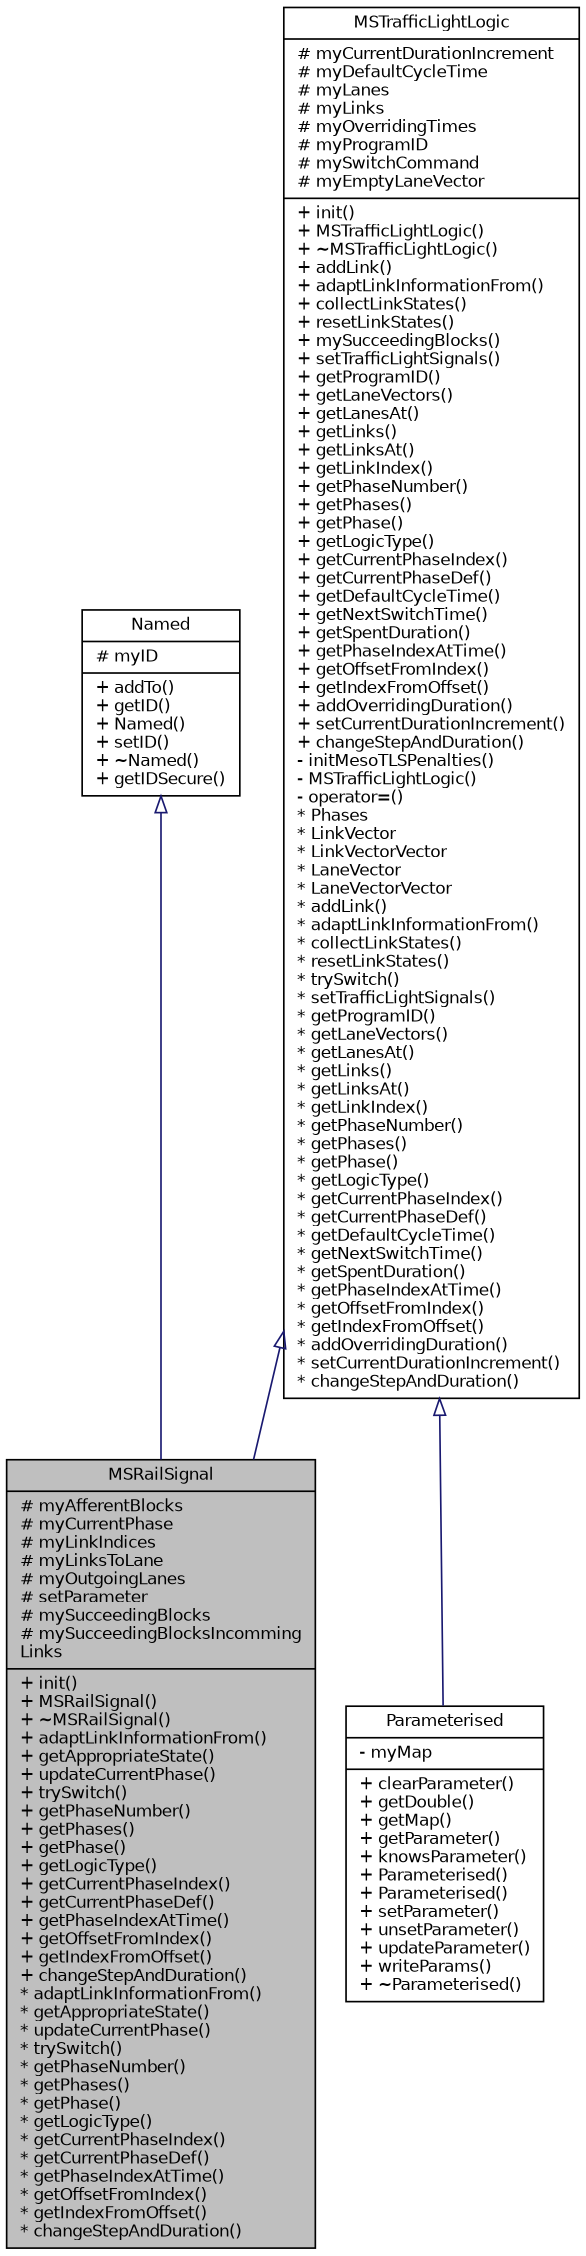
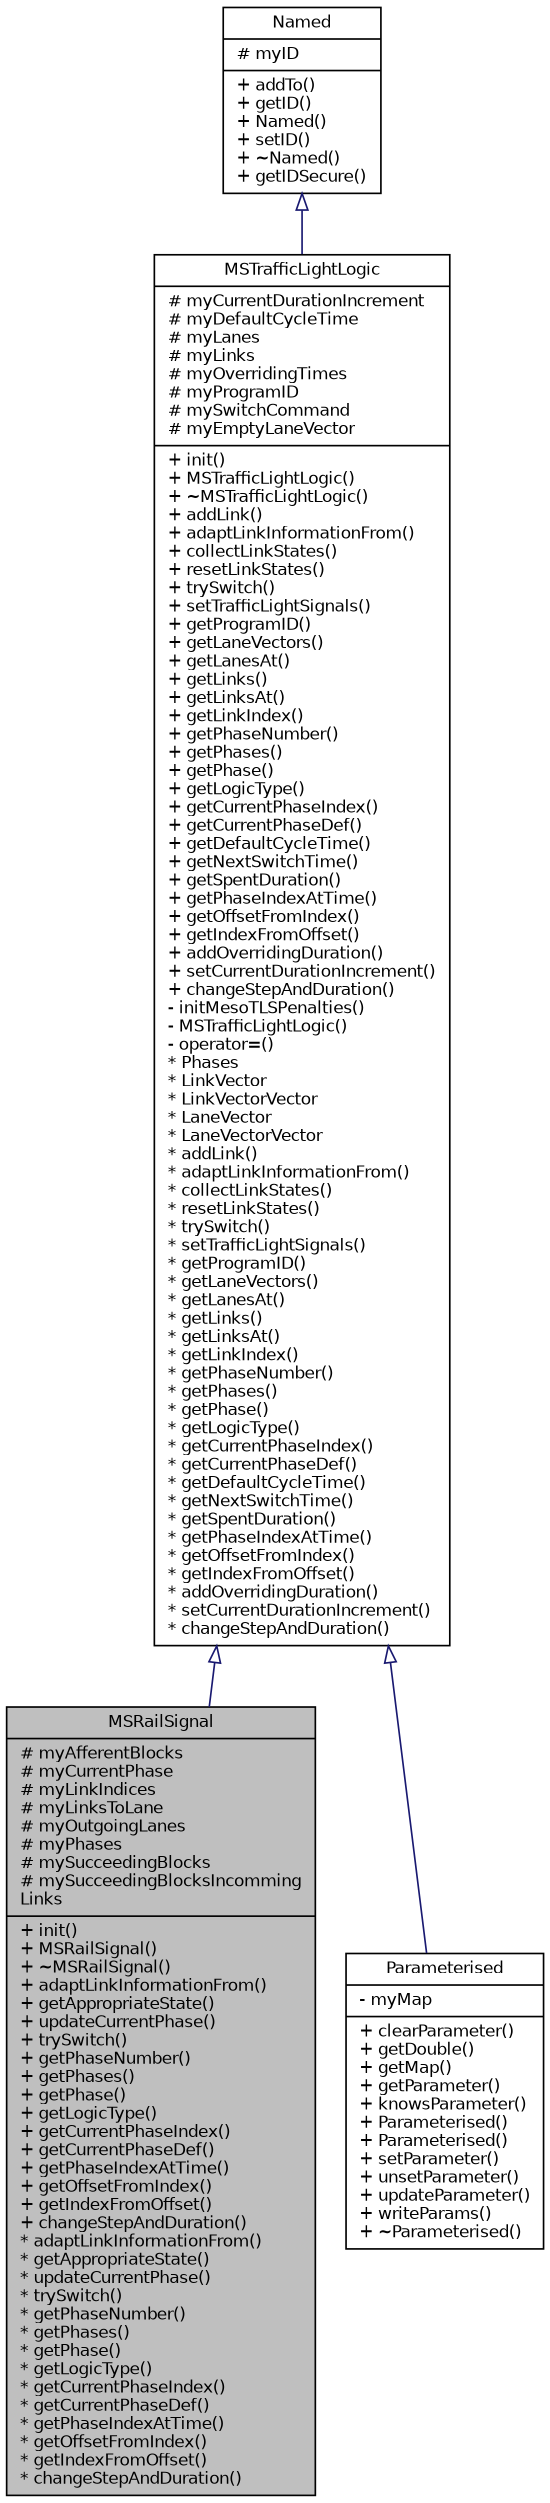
(399, 341) -> (222, 588)
(161, 1136) -> (302, 232)
(84, 1597) -> (71, 1845)
